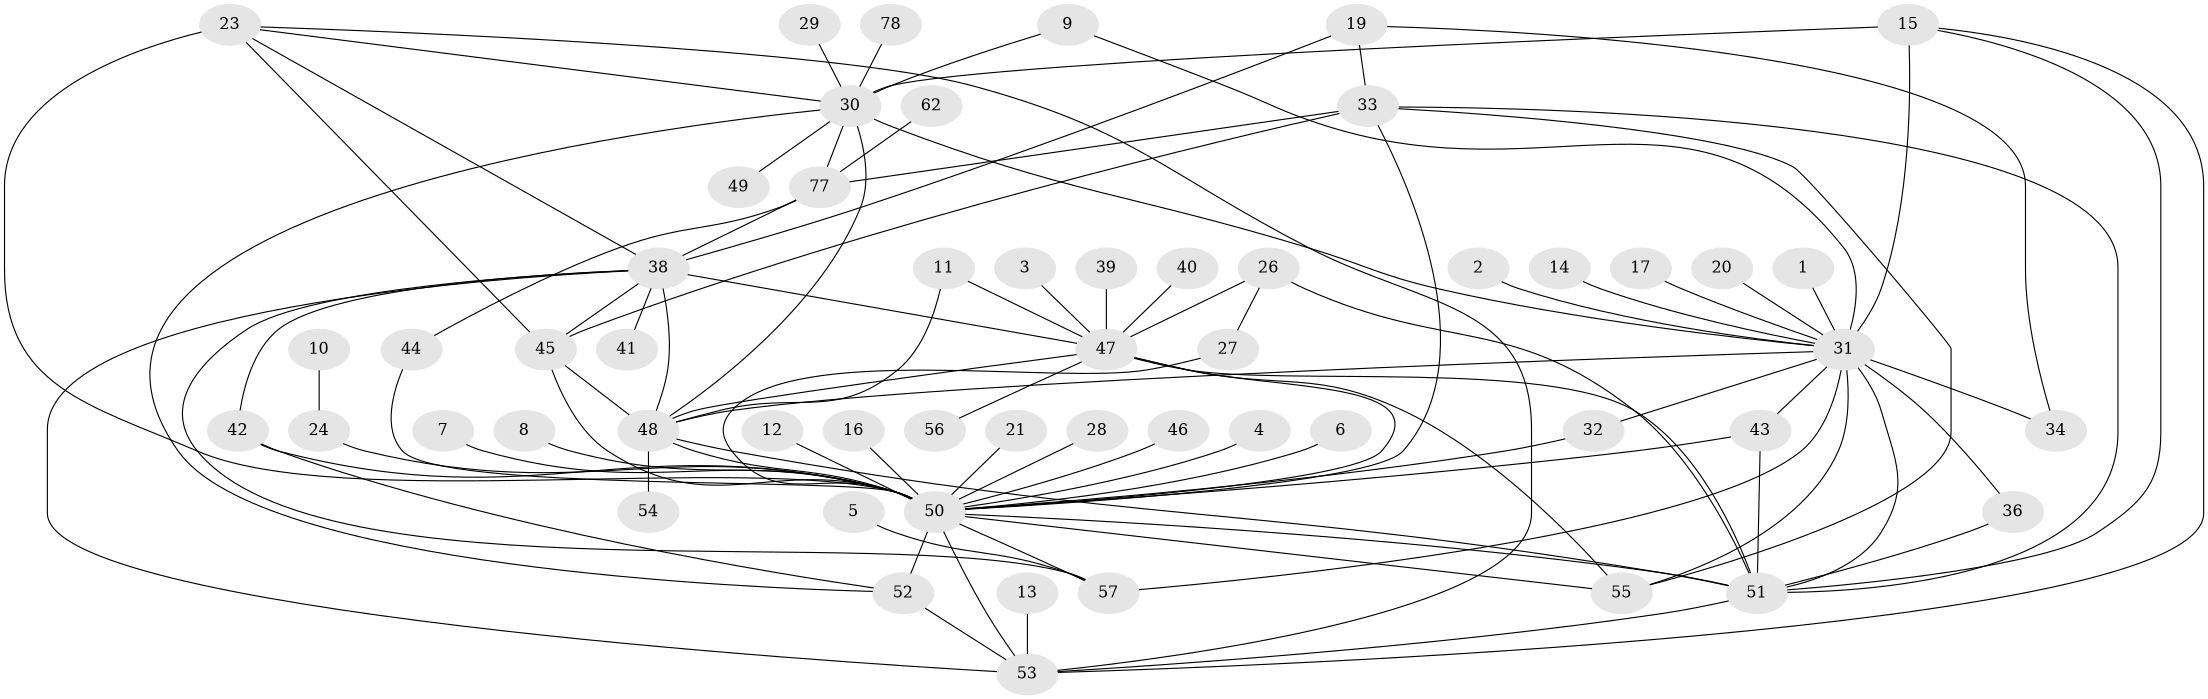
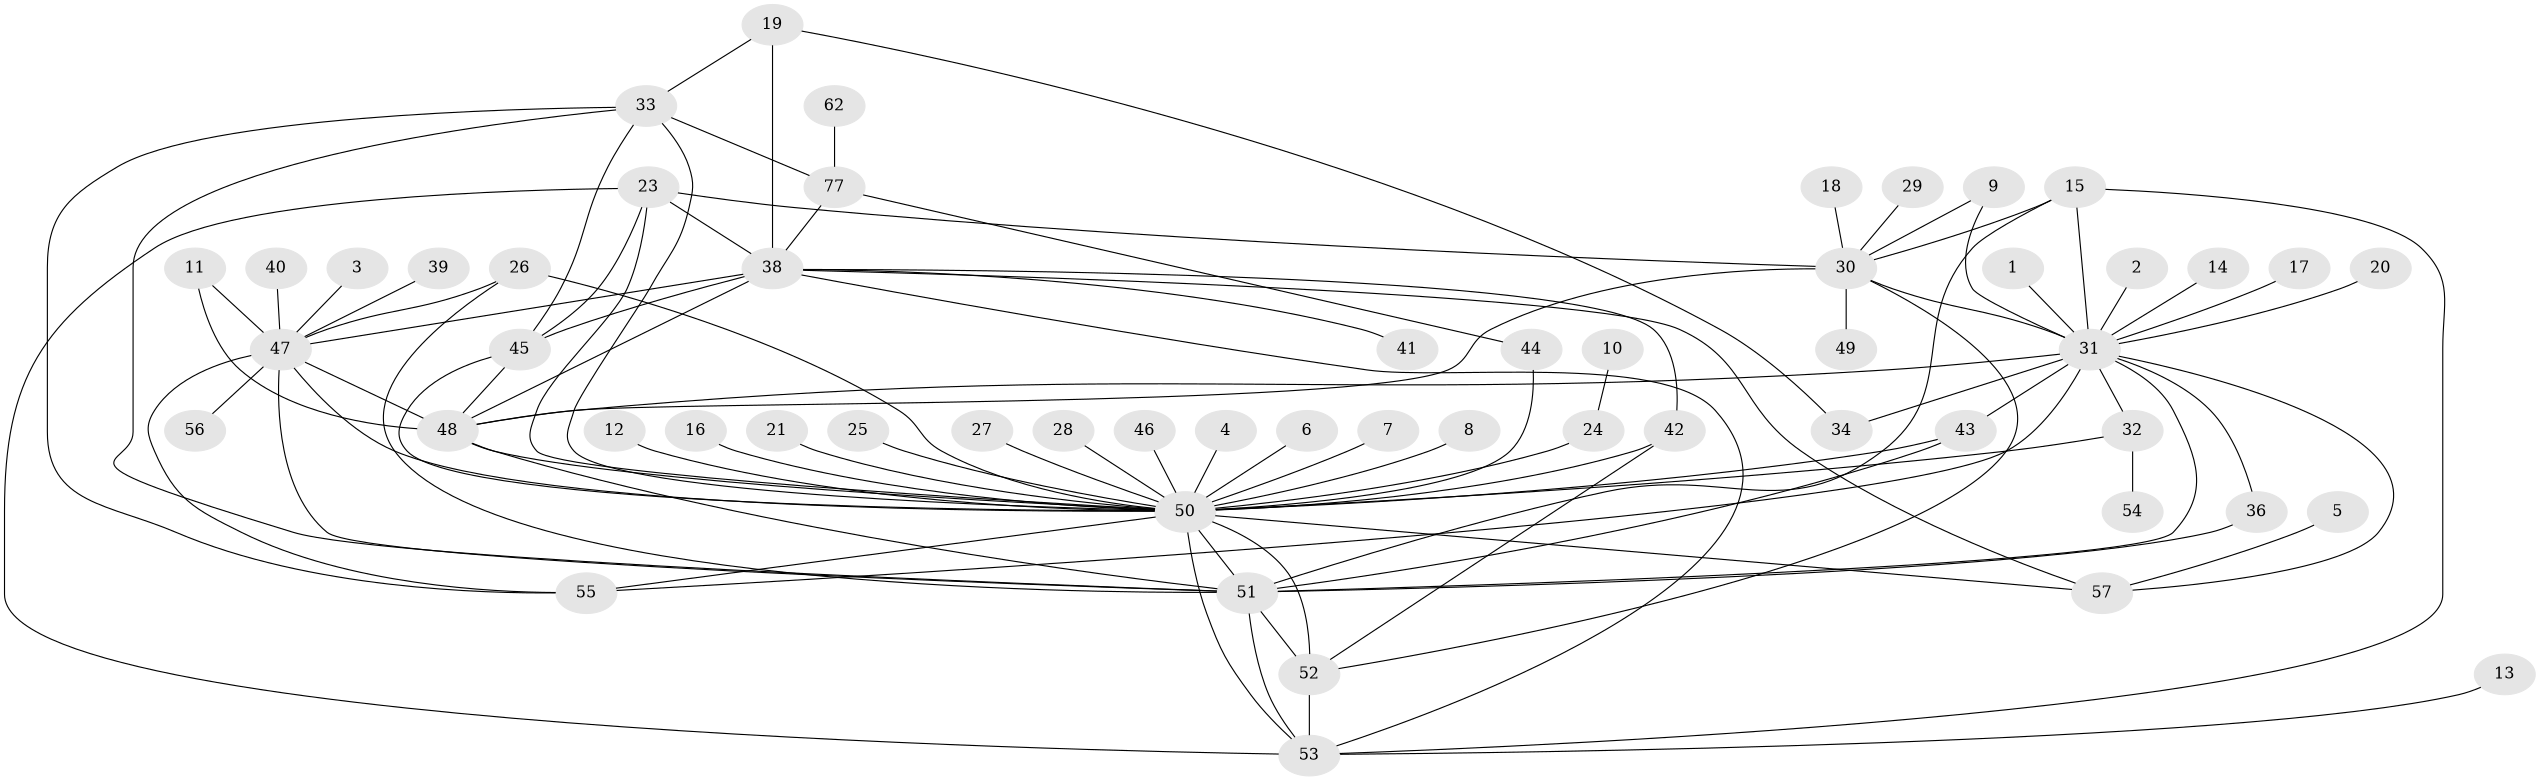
(891, 25) -> (1832, 187)
(835, 146) -> none
(1248, 309) -> (843, 379)
none -> (858, 431)
(648, 472) -> (2133, 472)
none -> (1278, 634)
